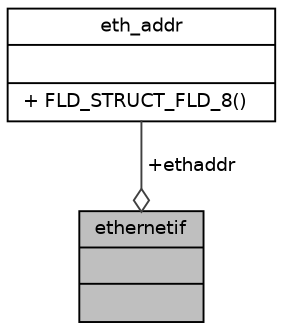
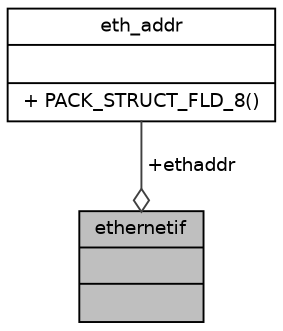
(136, 101) -> (141, 101)
